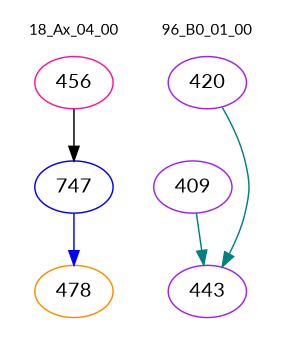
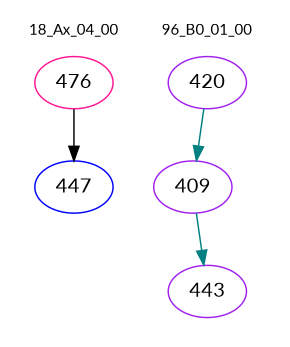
(74, 83) -> (74, 83)
(249, 180) -> (201, 127)
(74, 187) -> (74, 187)
(74, 291) -> none
